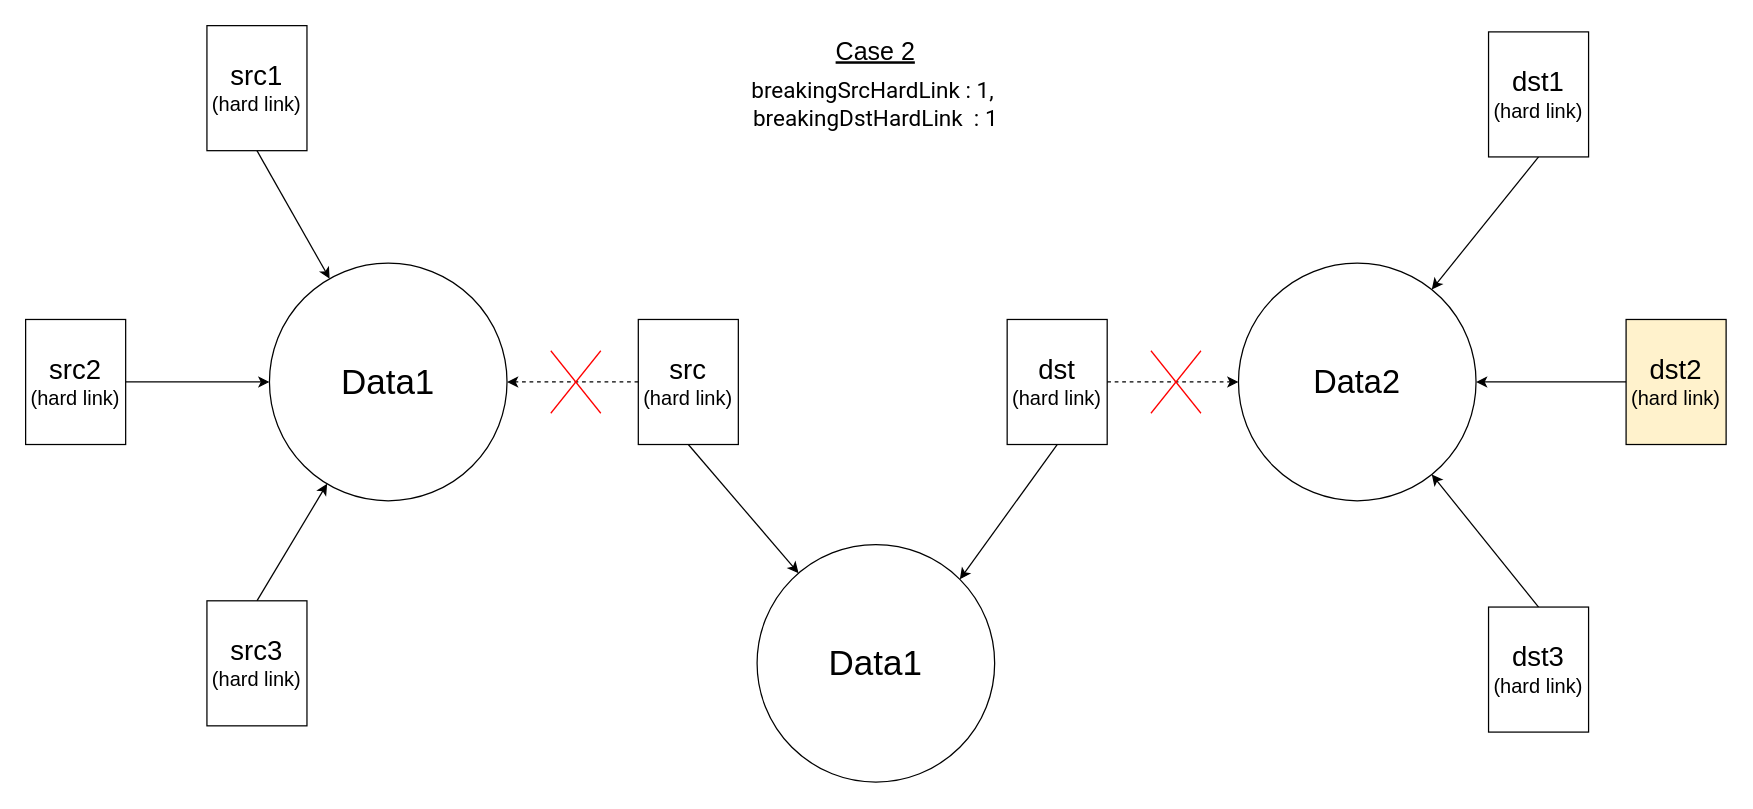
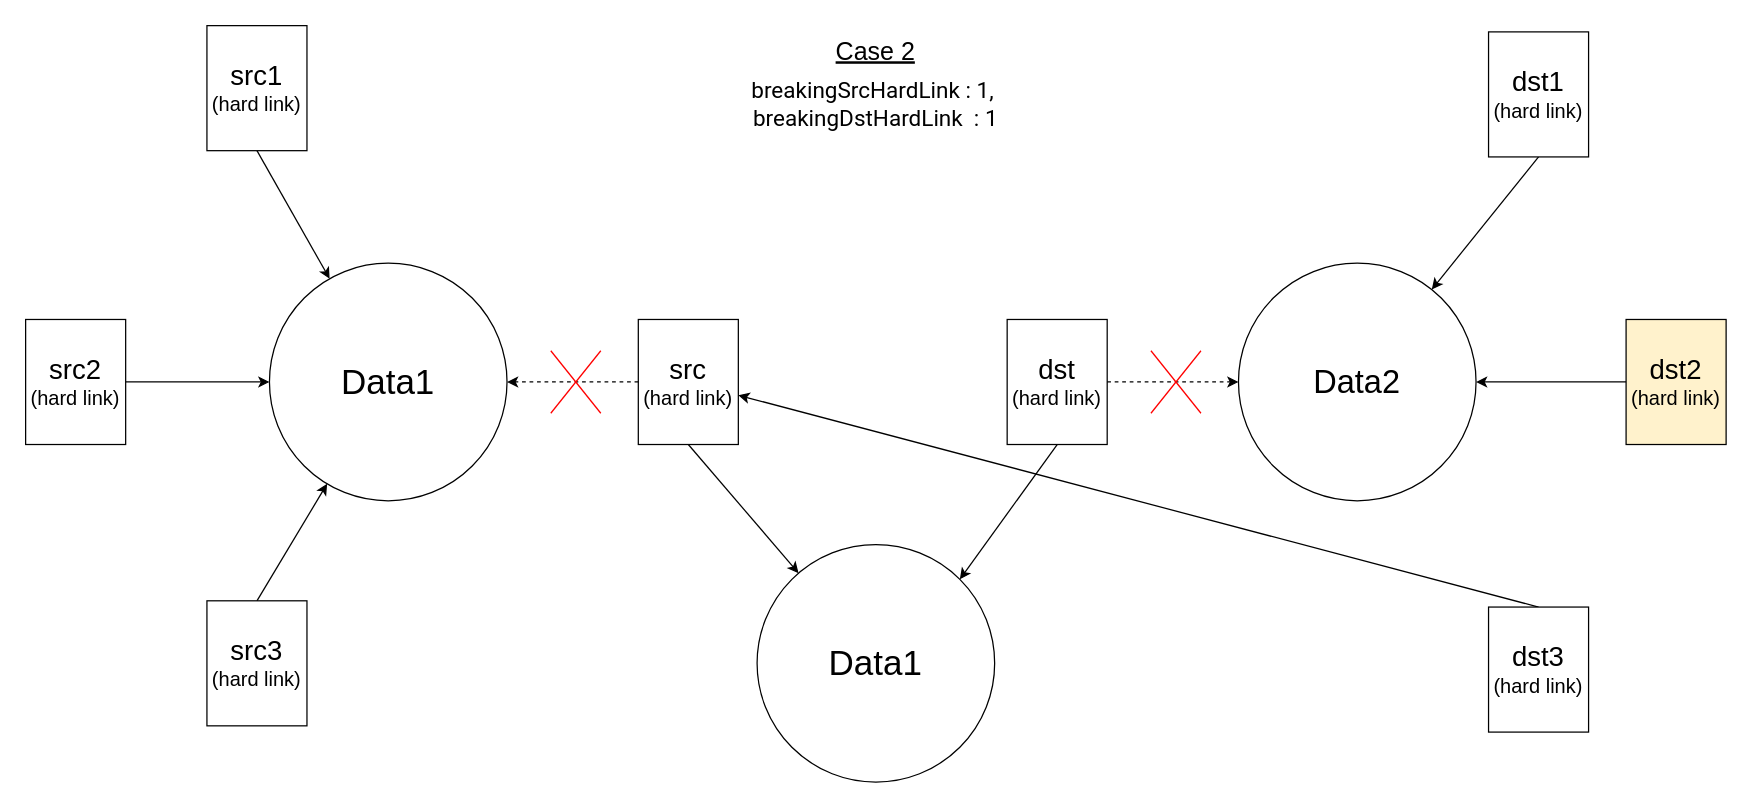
(1487, 544) -> (1142, 502)
